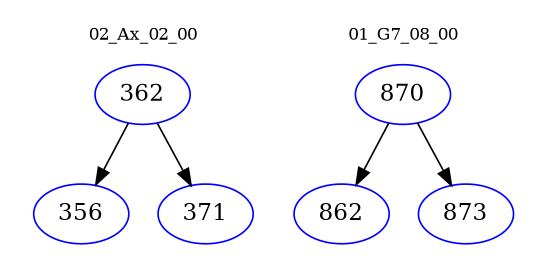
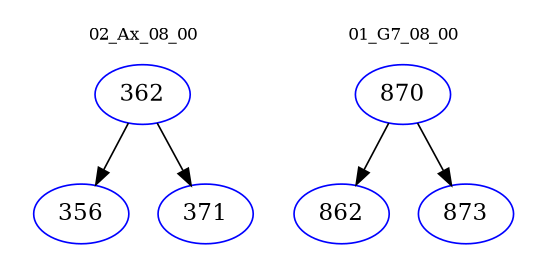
(143, 36) -> (143, 36)
